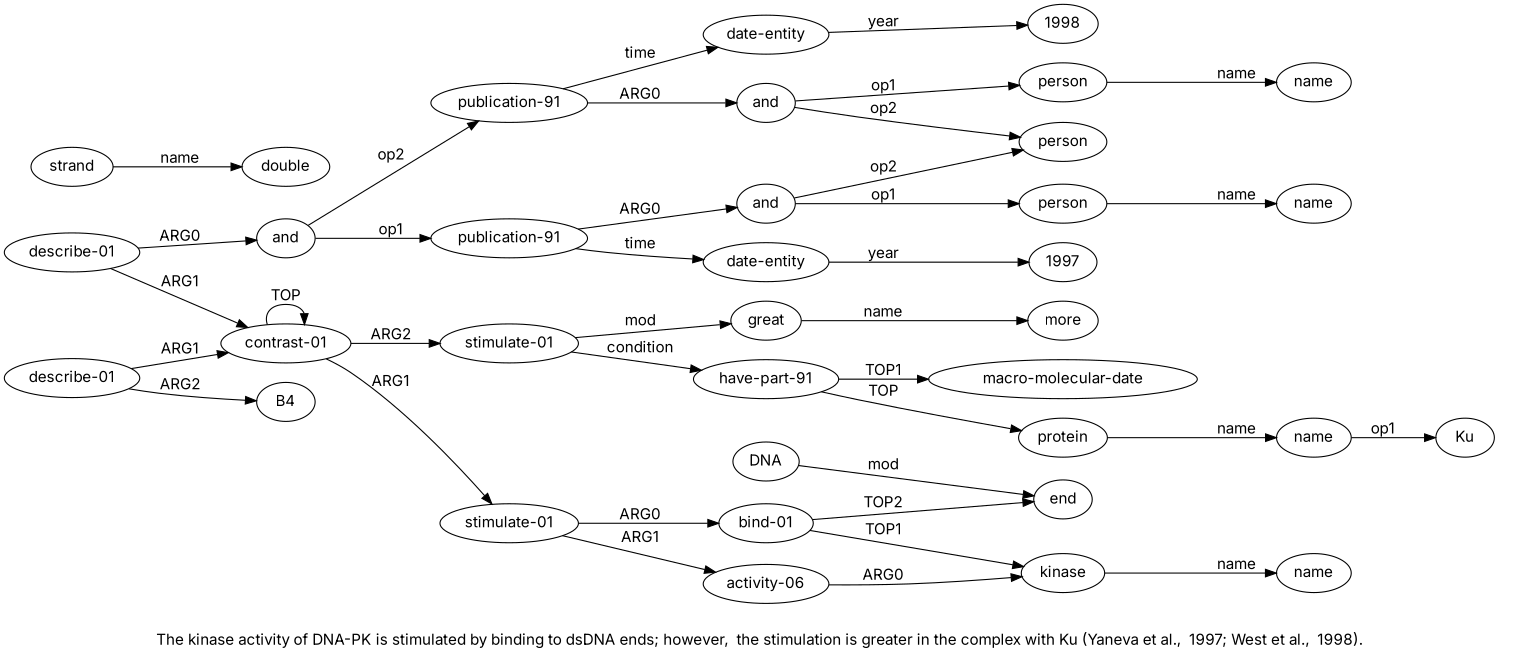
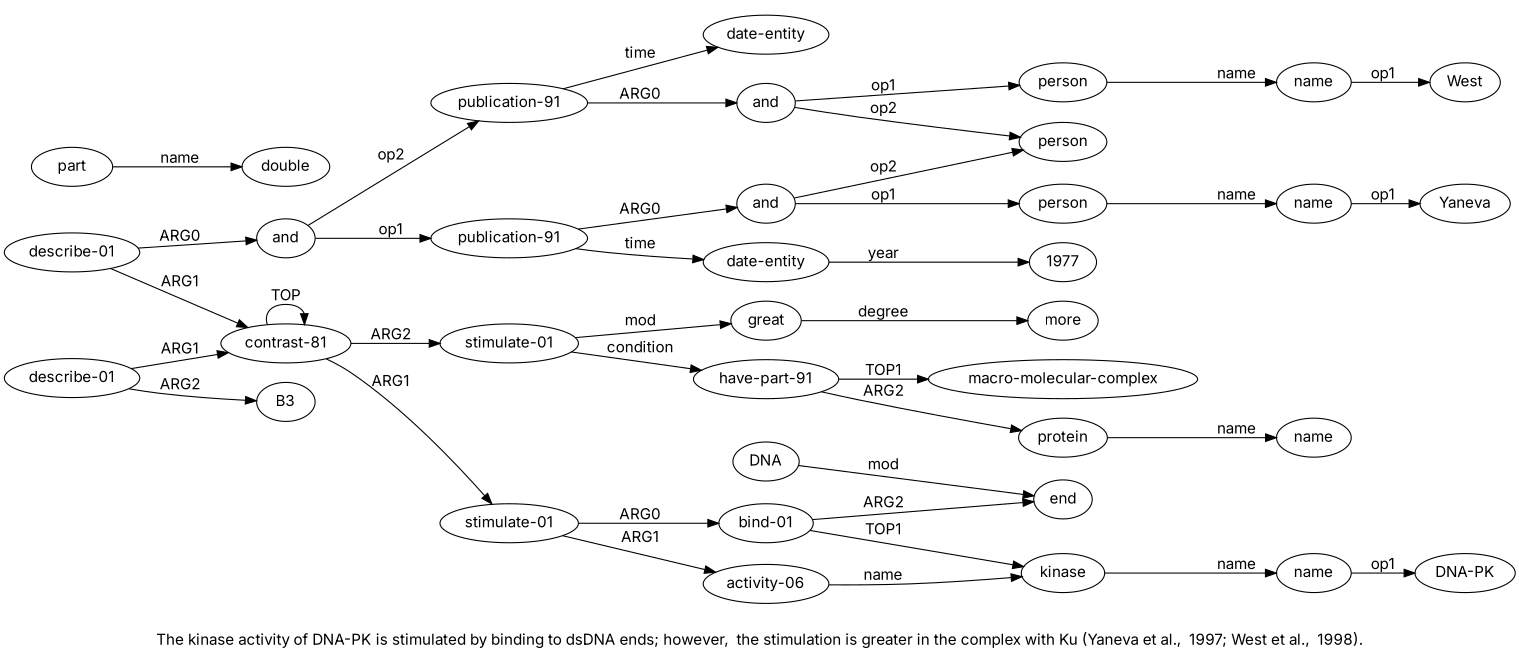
(1063, 24) -> none
none -> (1465, 82)
(72, 167) -> (72, 167)
none -> (1465, 204)
(1063, 262) -> (1063, 262)
(884, 313) -> (884, 313)
(286, 343) -> (286, 343)
(1063, 379) -> (1063, 379)
(884, 392) -> (884, 392)
(286, 402) -> (286, 402)
(1465, 438) -> none
(884, 503) -> (884, 503)
none -> (1465, 573)
(884, 576) -> (884, 576)
